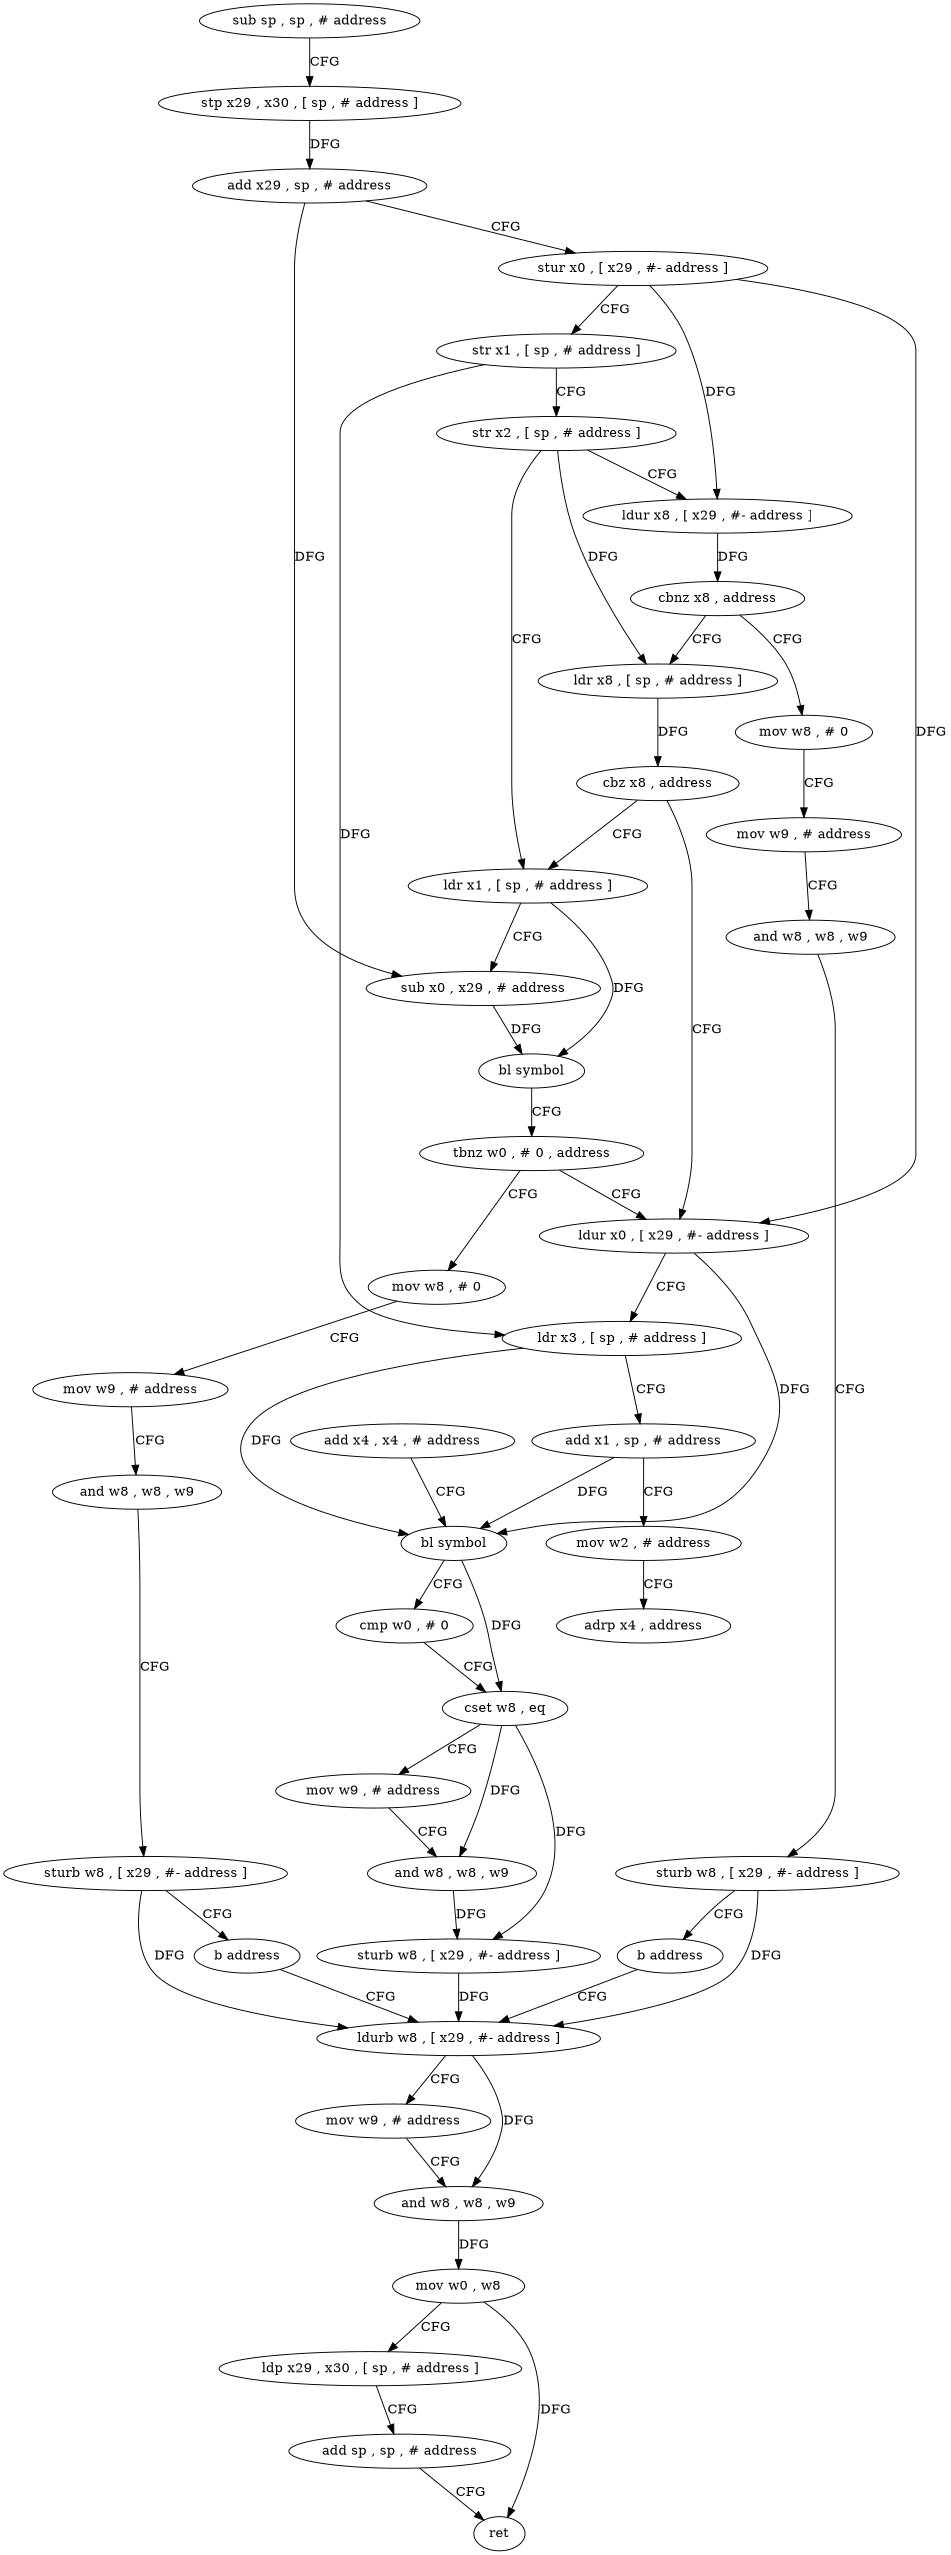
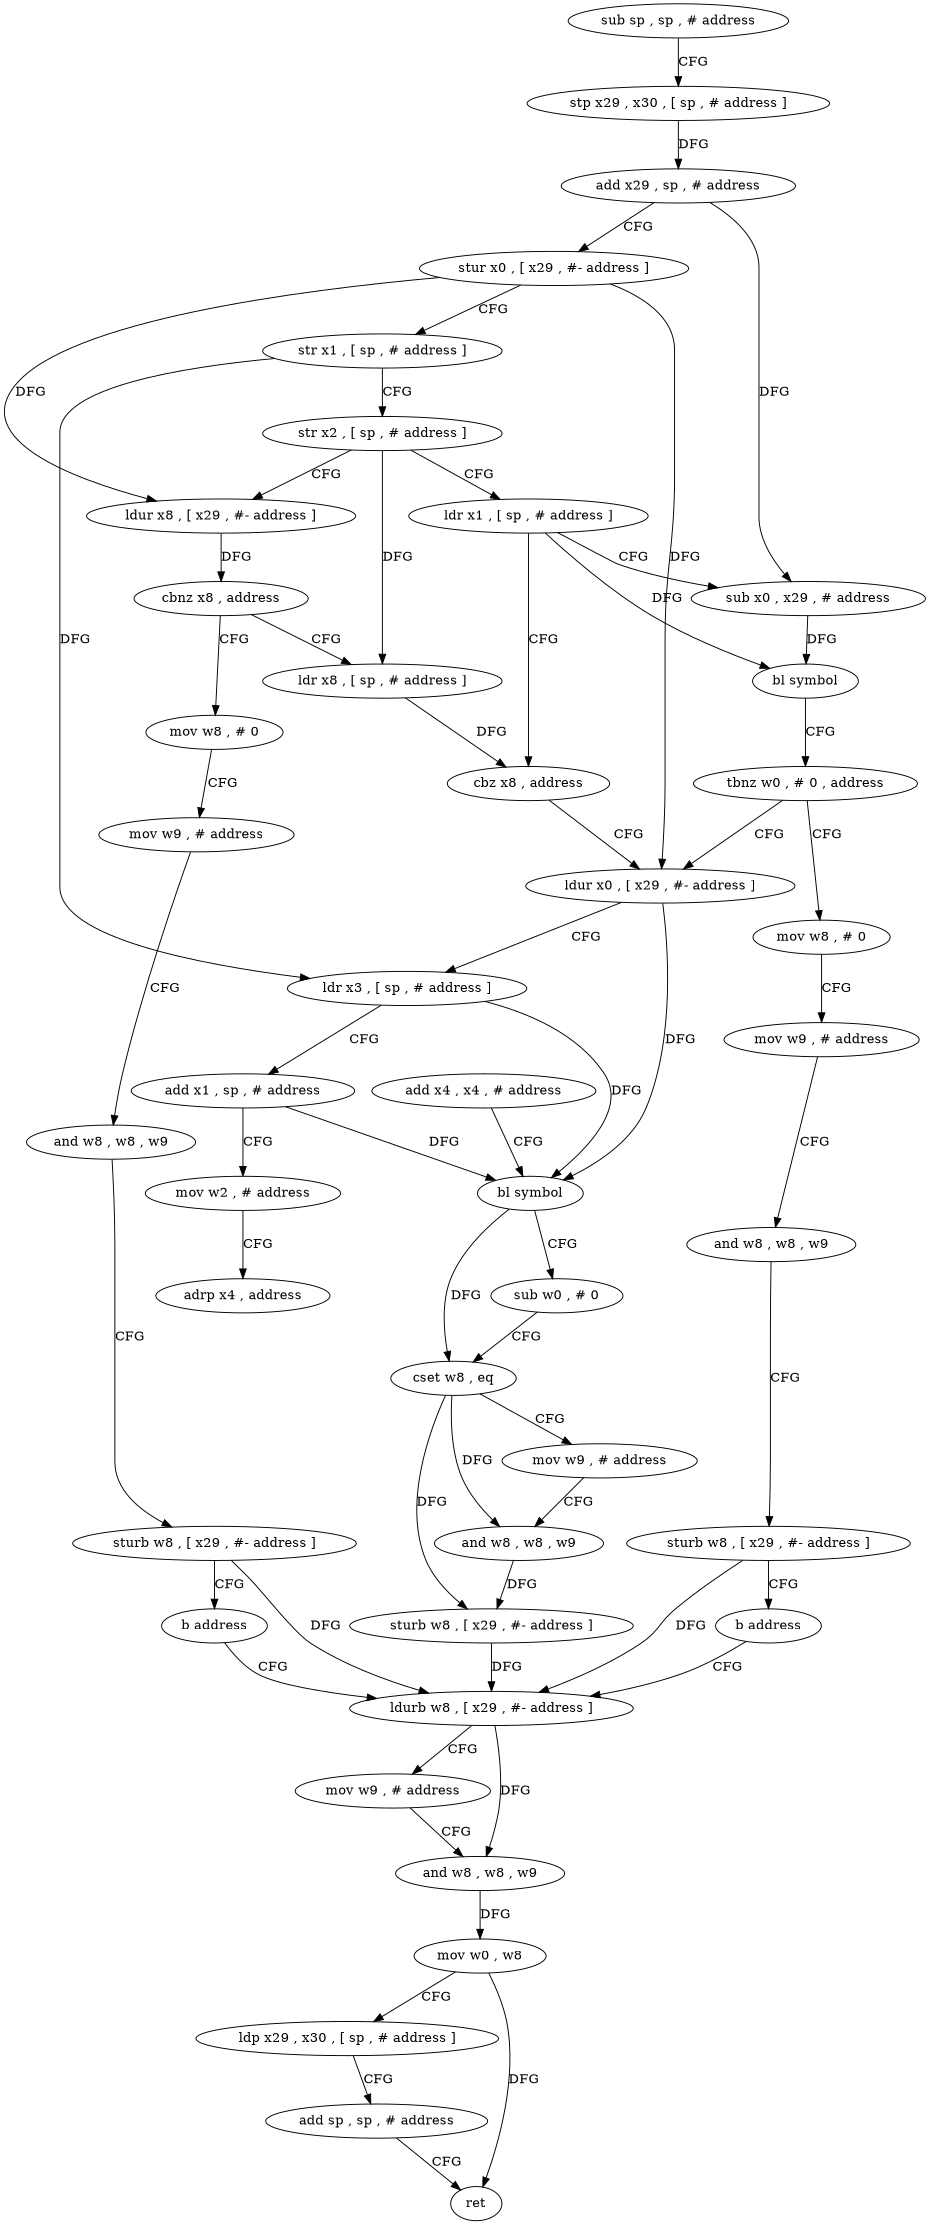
(597, 832) -> (528, 645)
(405, 1626) -> (557, 1296)
